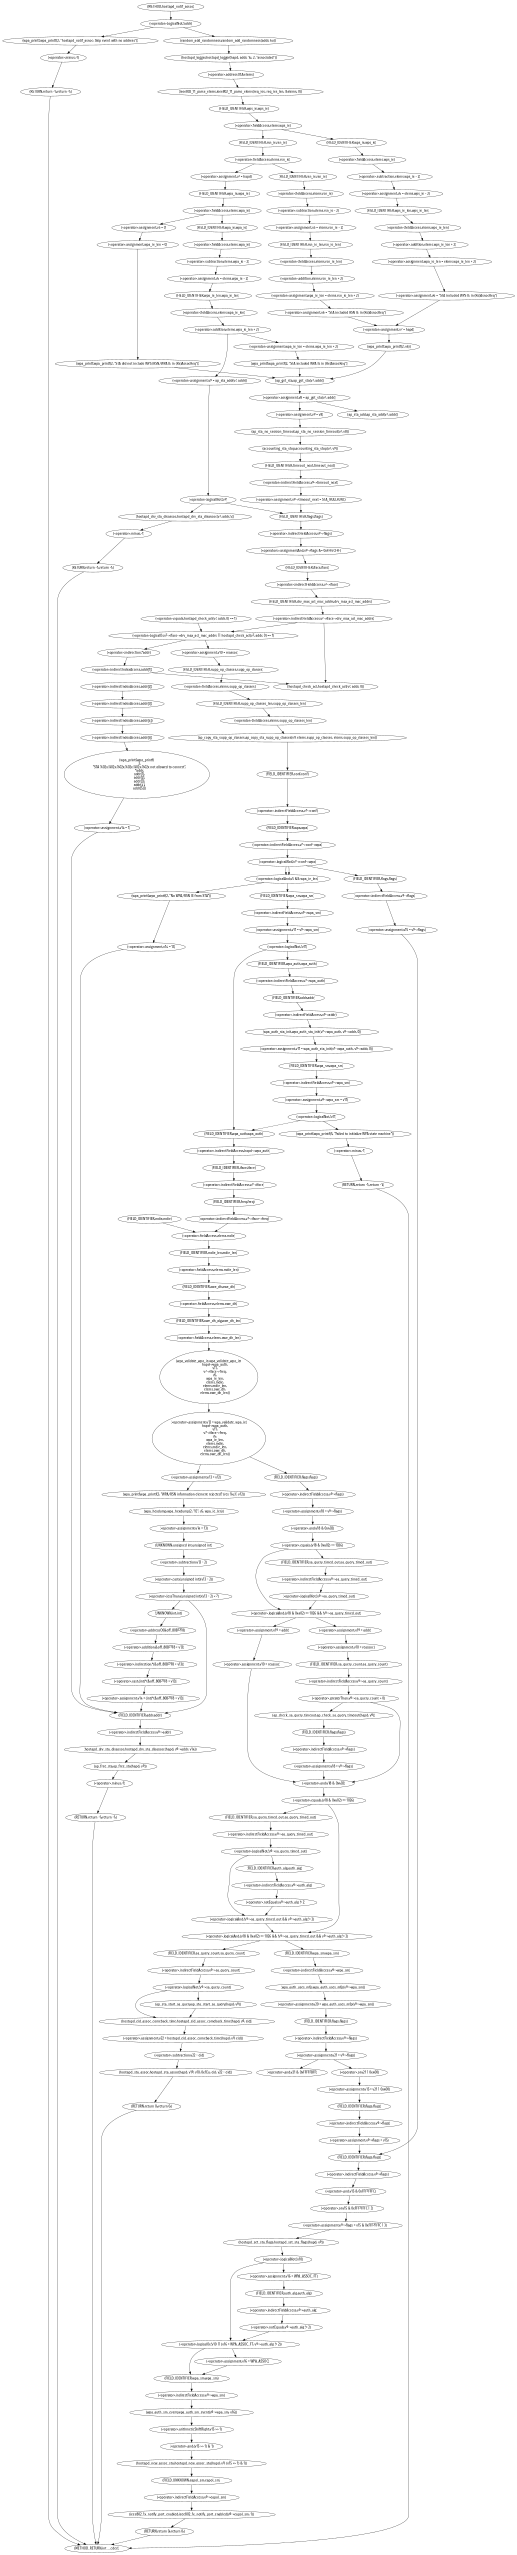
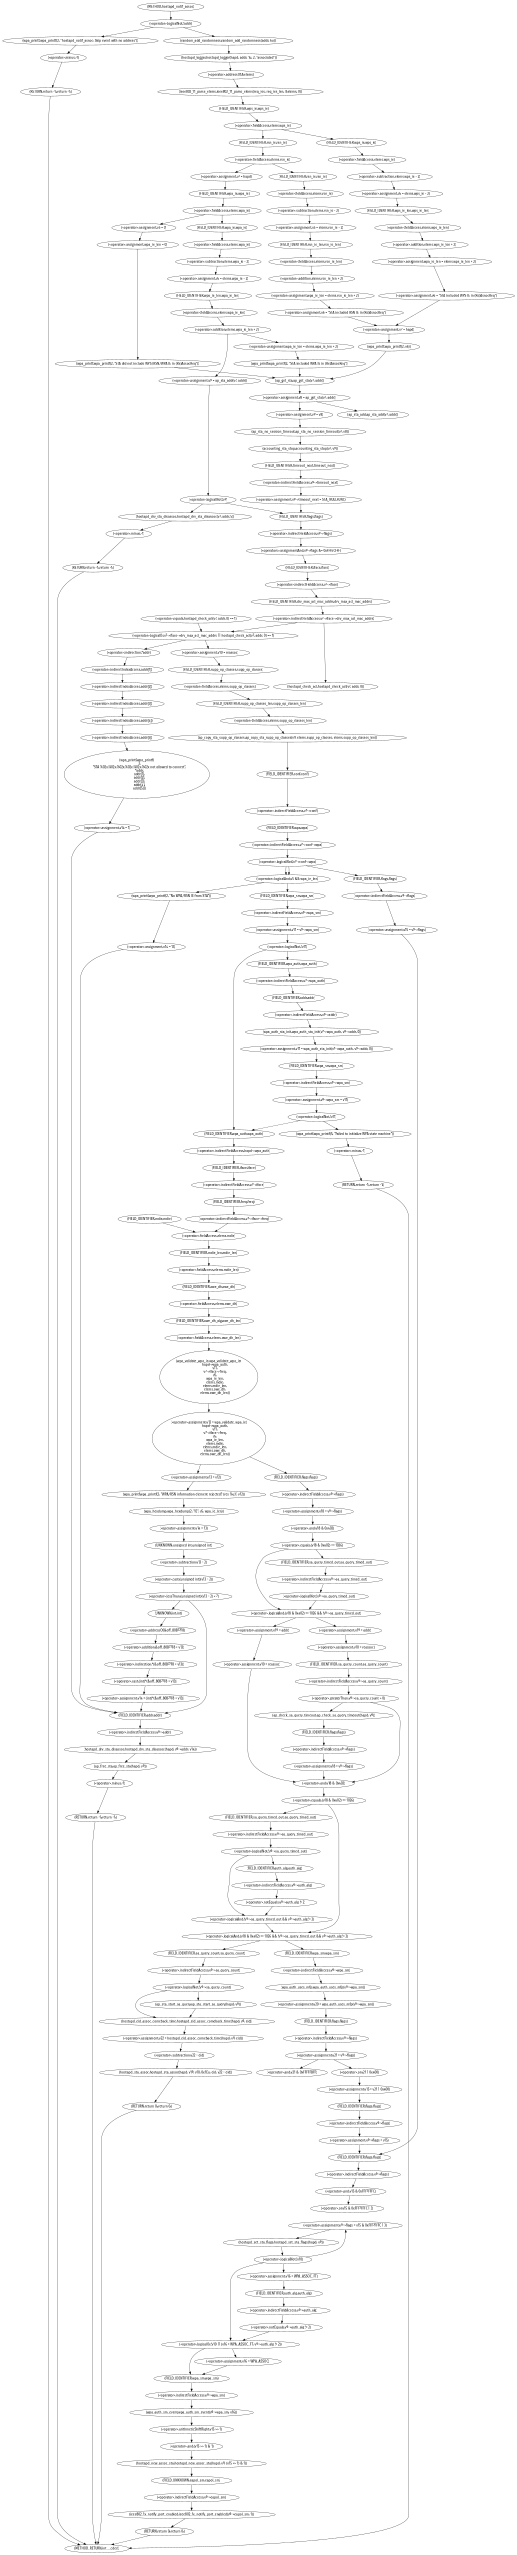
(219, 678) -> (122, 677)
(287, 818) -> none
(346, 2216) -> (332, 2252)
